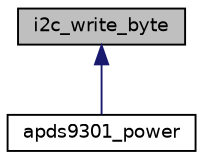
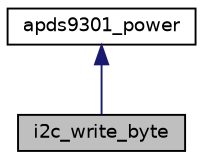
(102, 90) -> (102, 90)
